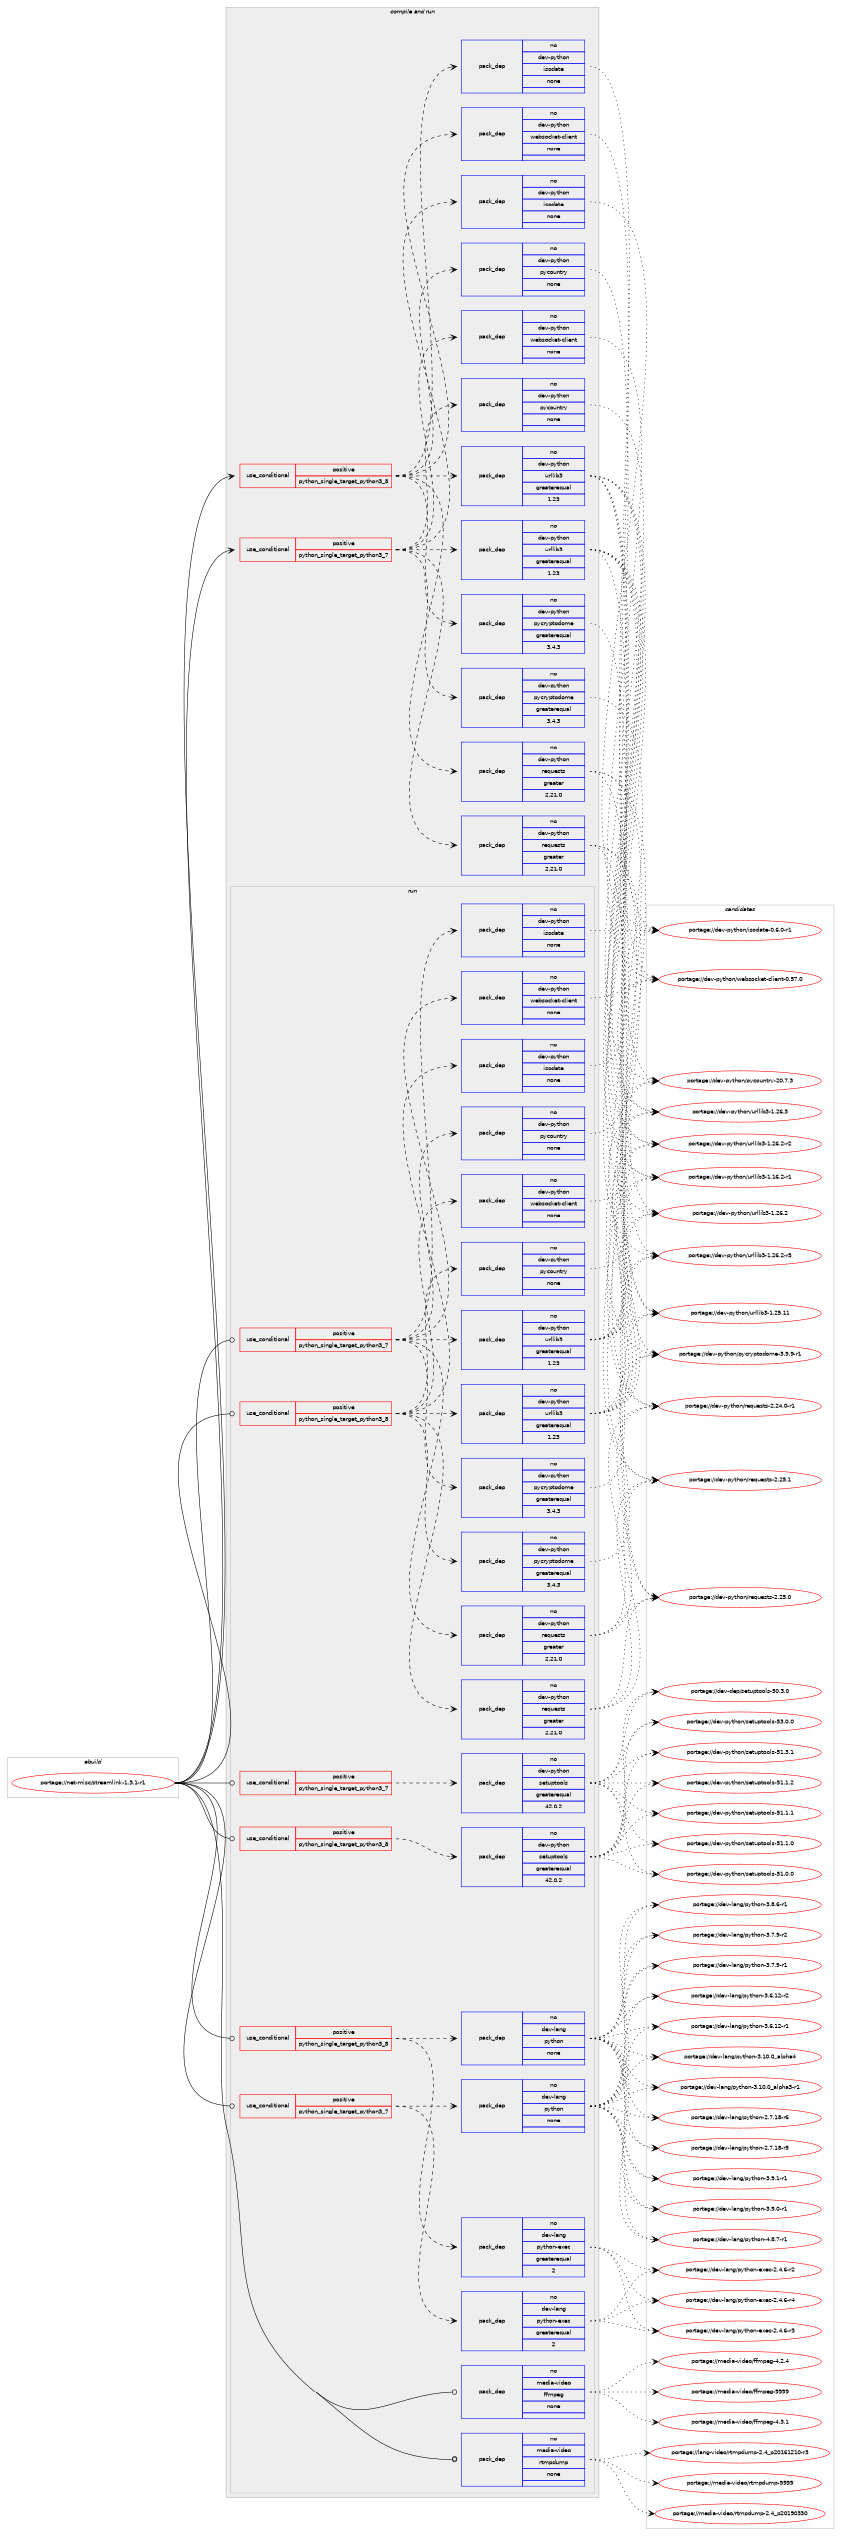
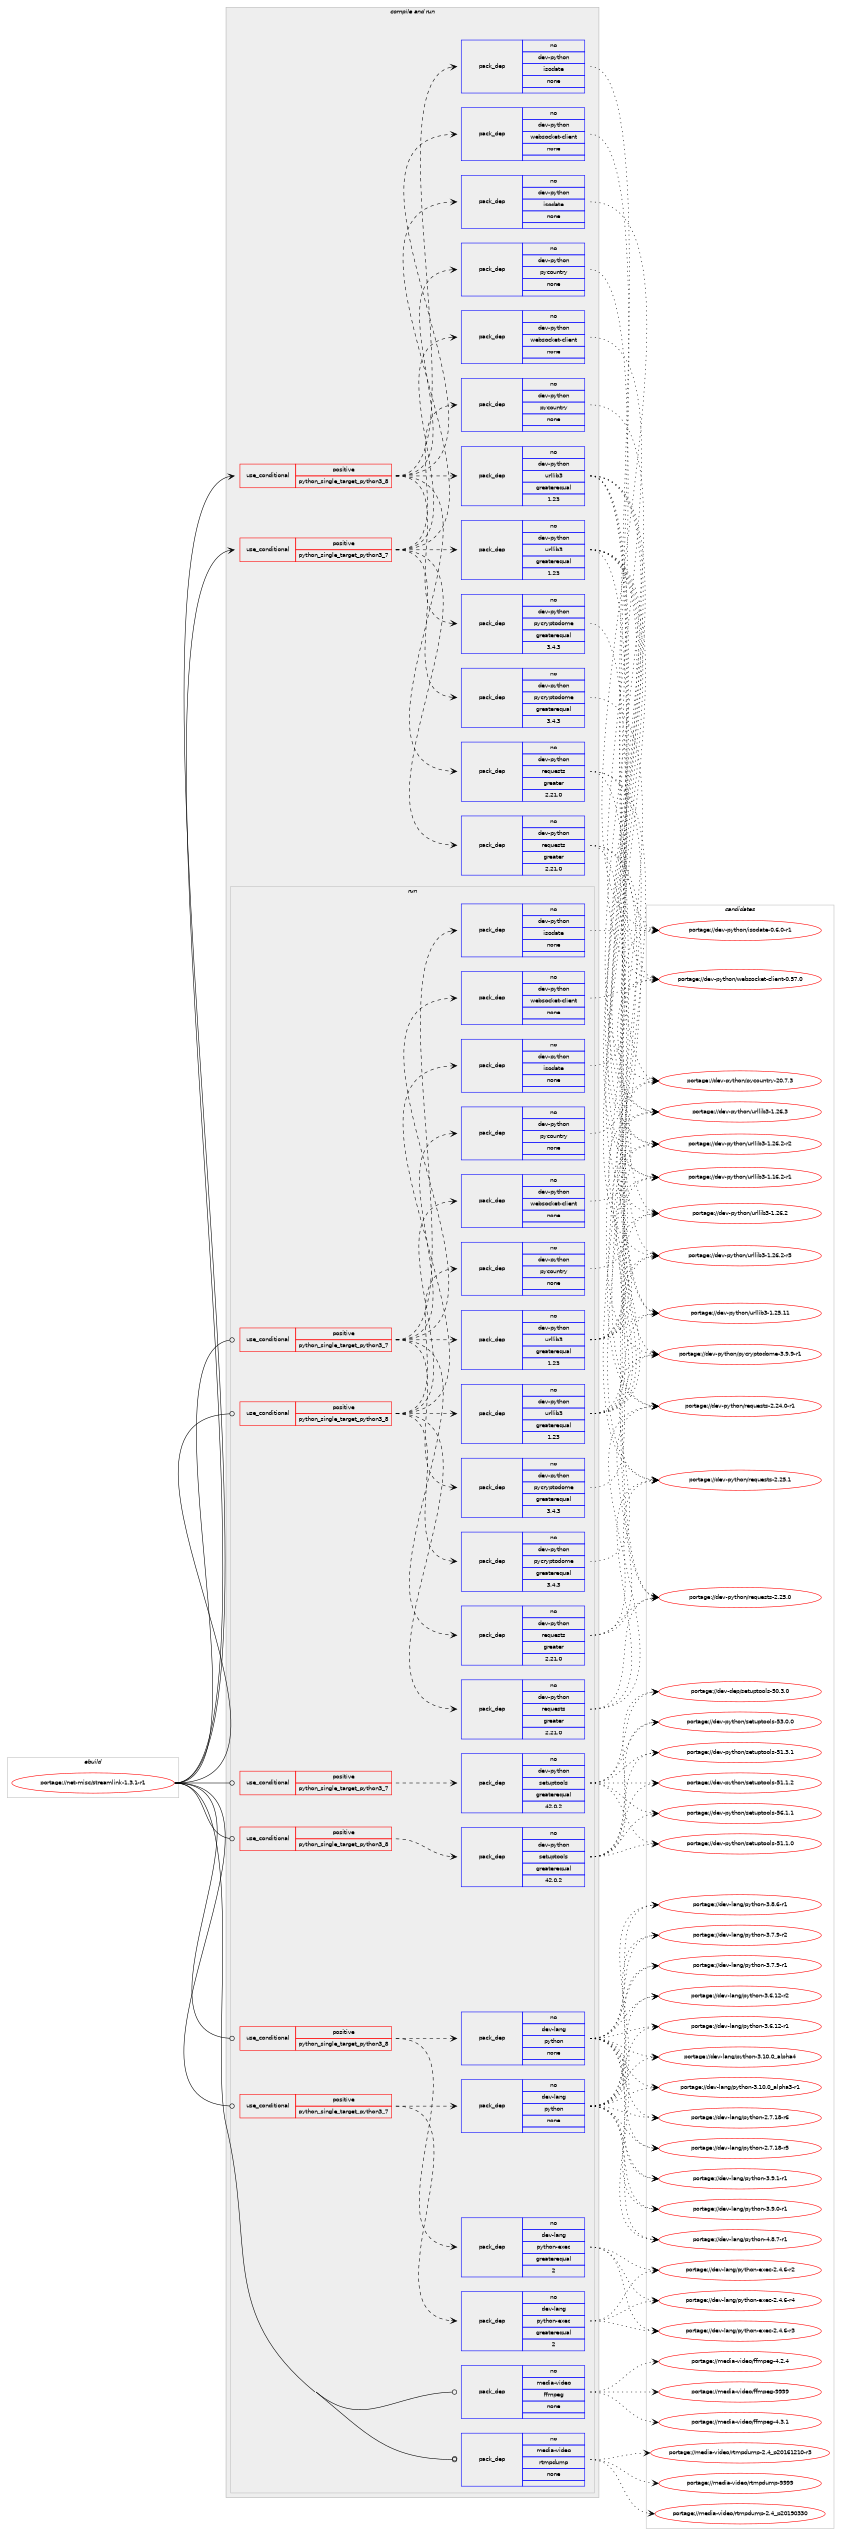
(740, 1813) -> (740, 1813)
(740, 1874) -> none
(740, 2453) -> (740, 2453)
